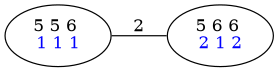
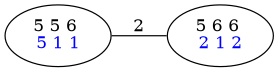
(61, 43) -> (61, 43)
